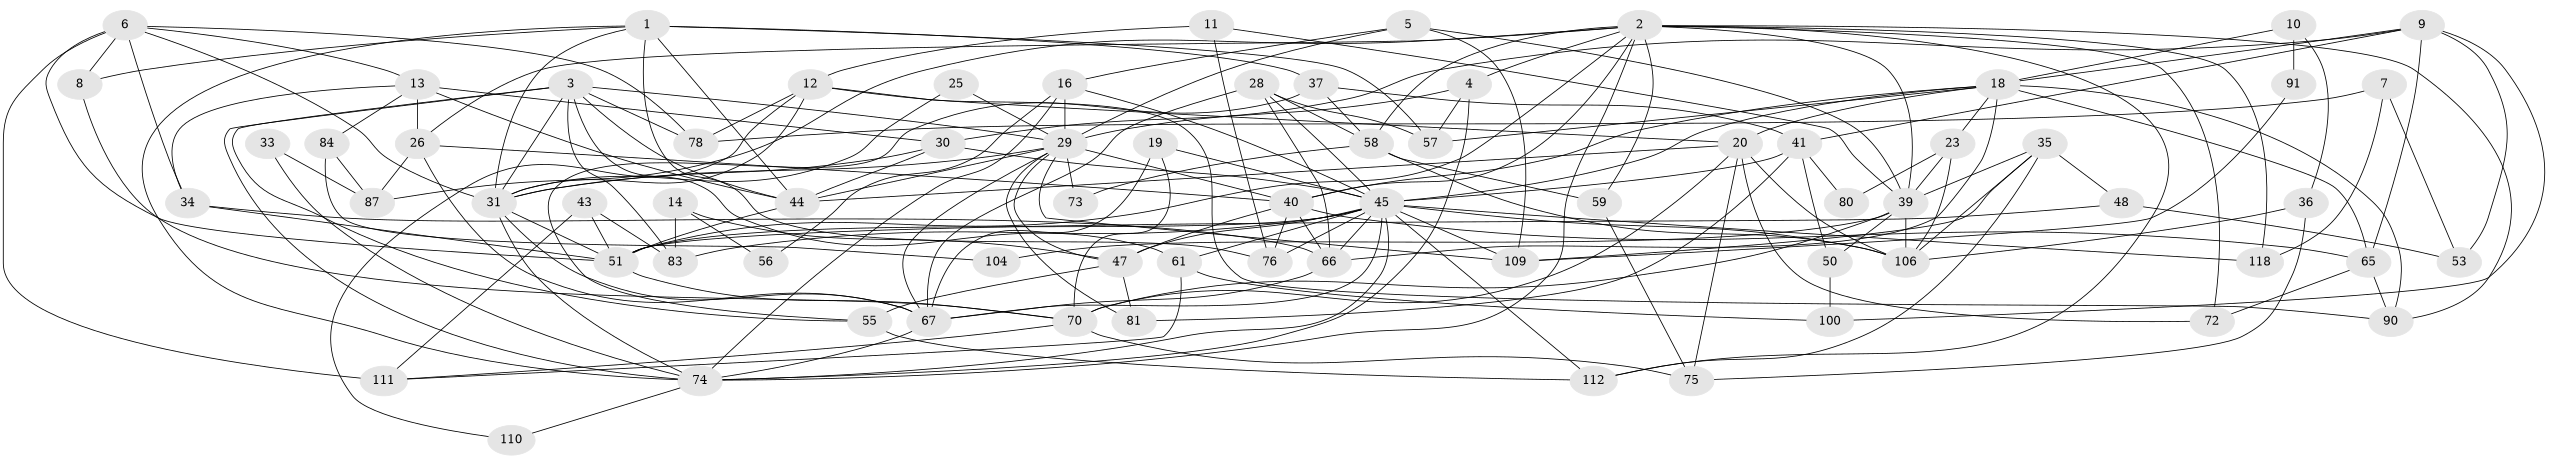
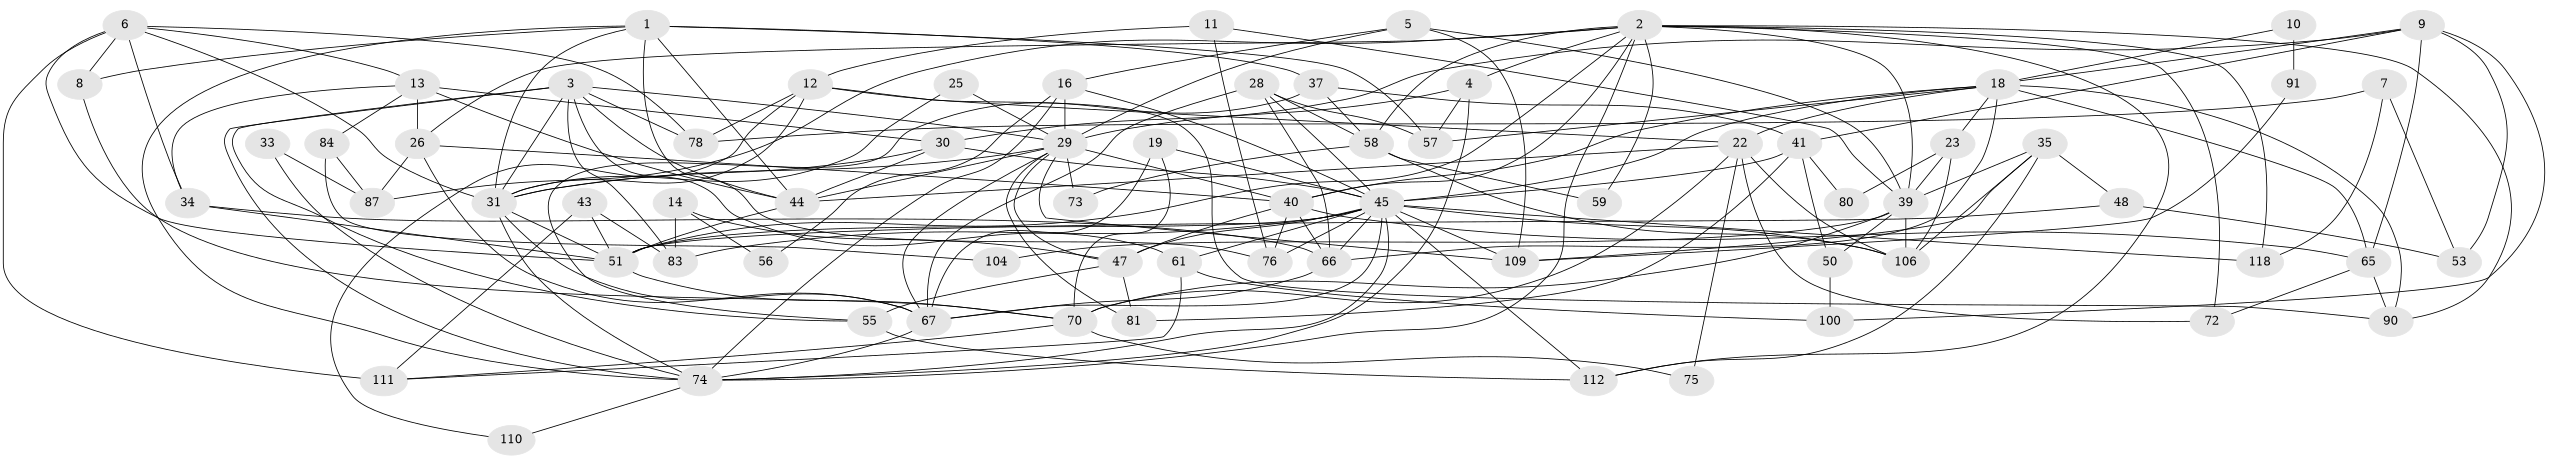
(1740, 144) -> (1740, 144)
(2306, 203) -> none
(1646, 292) -> none
